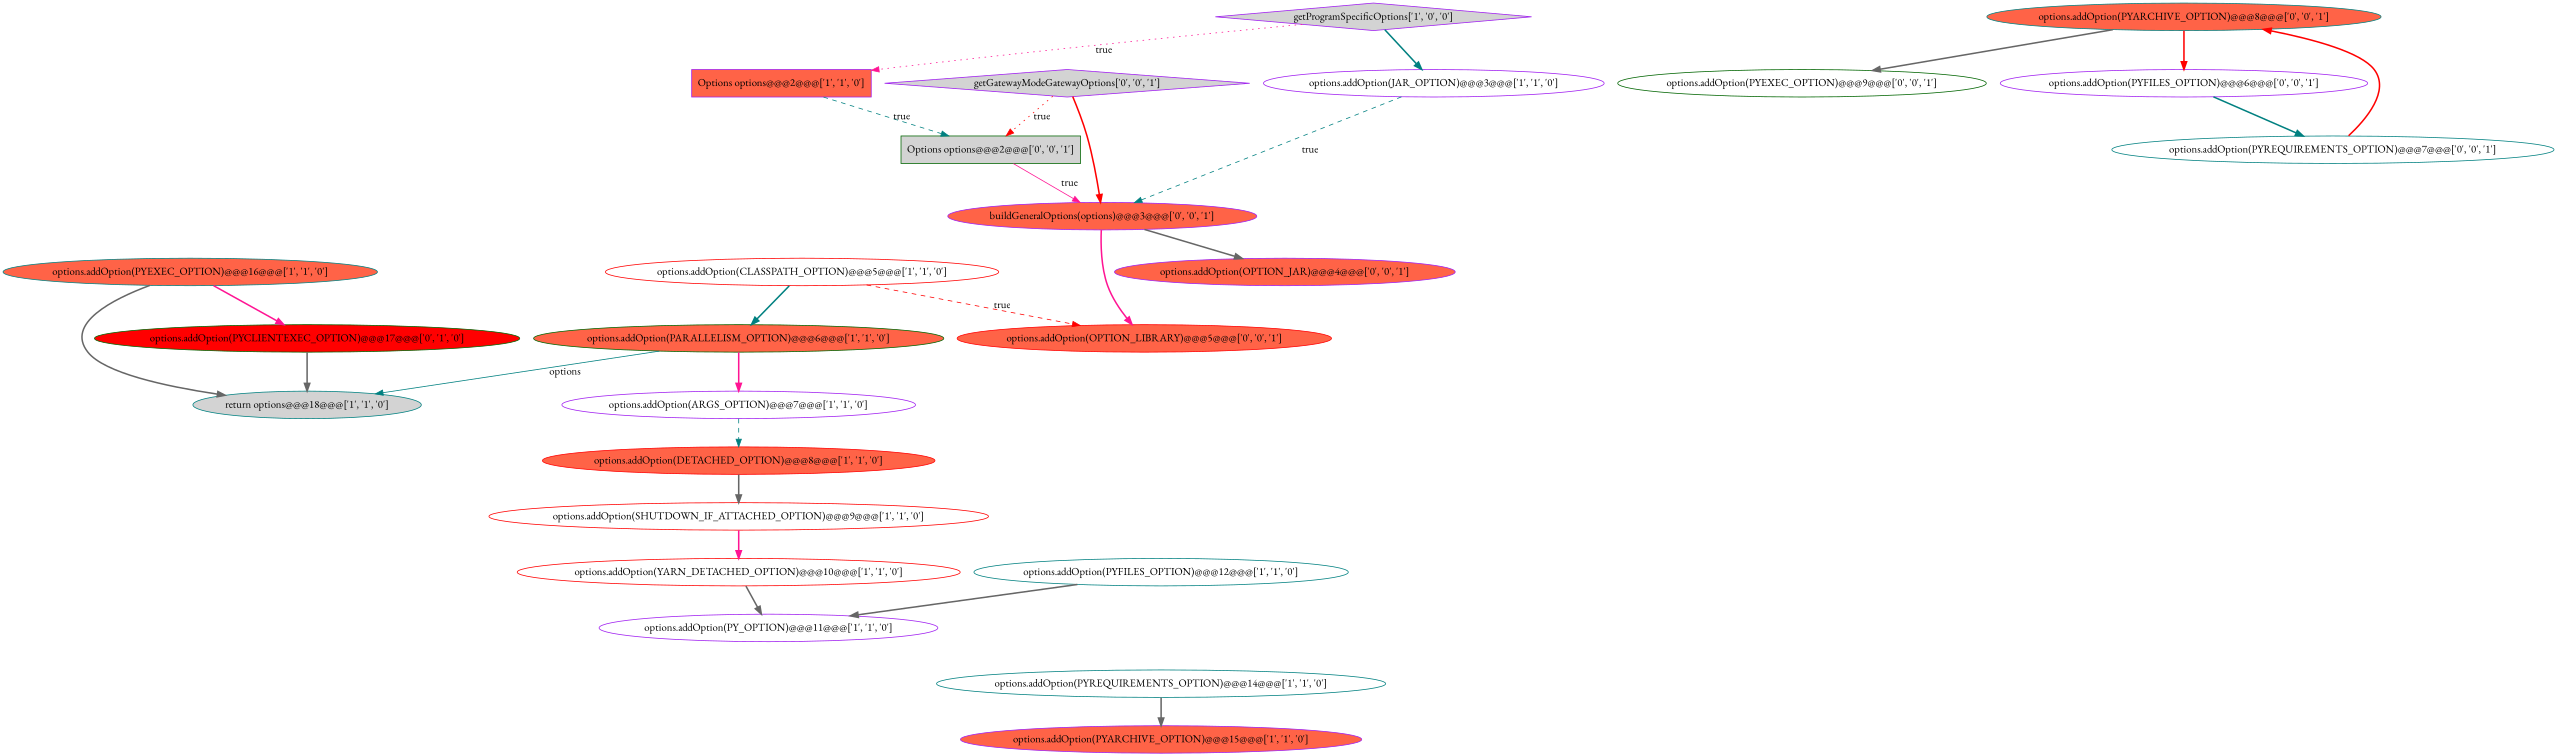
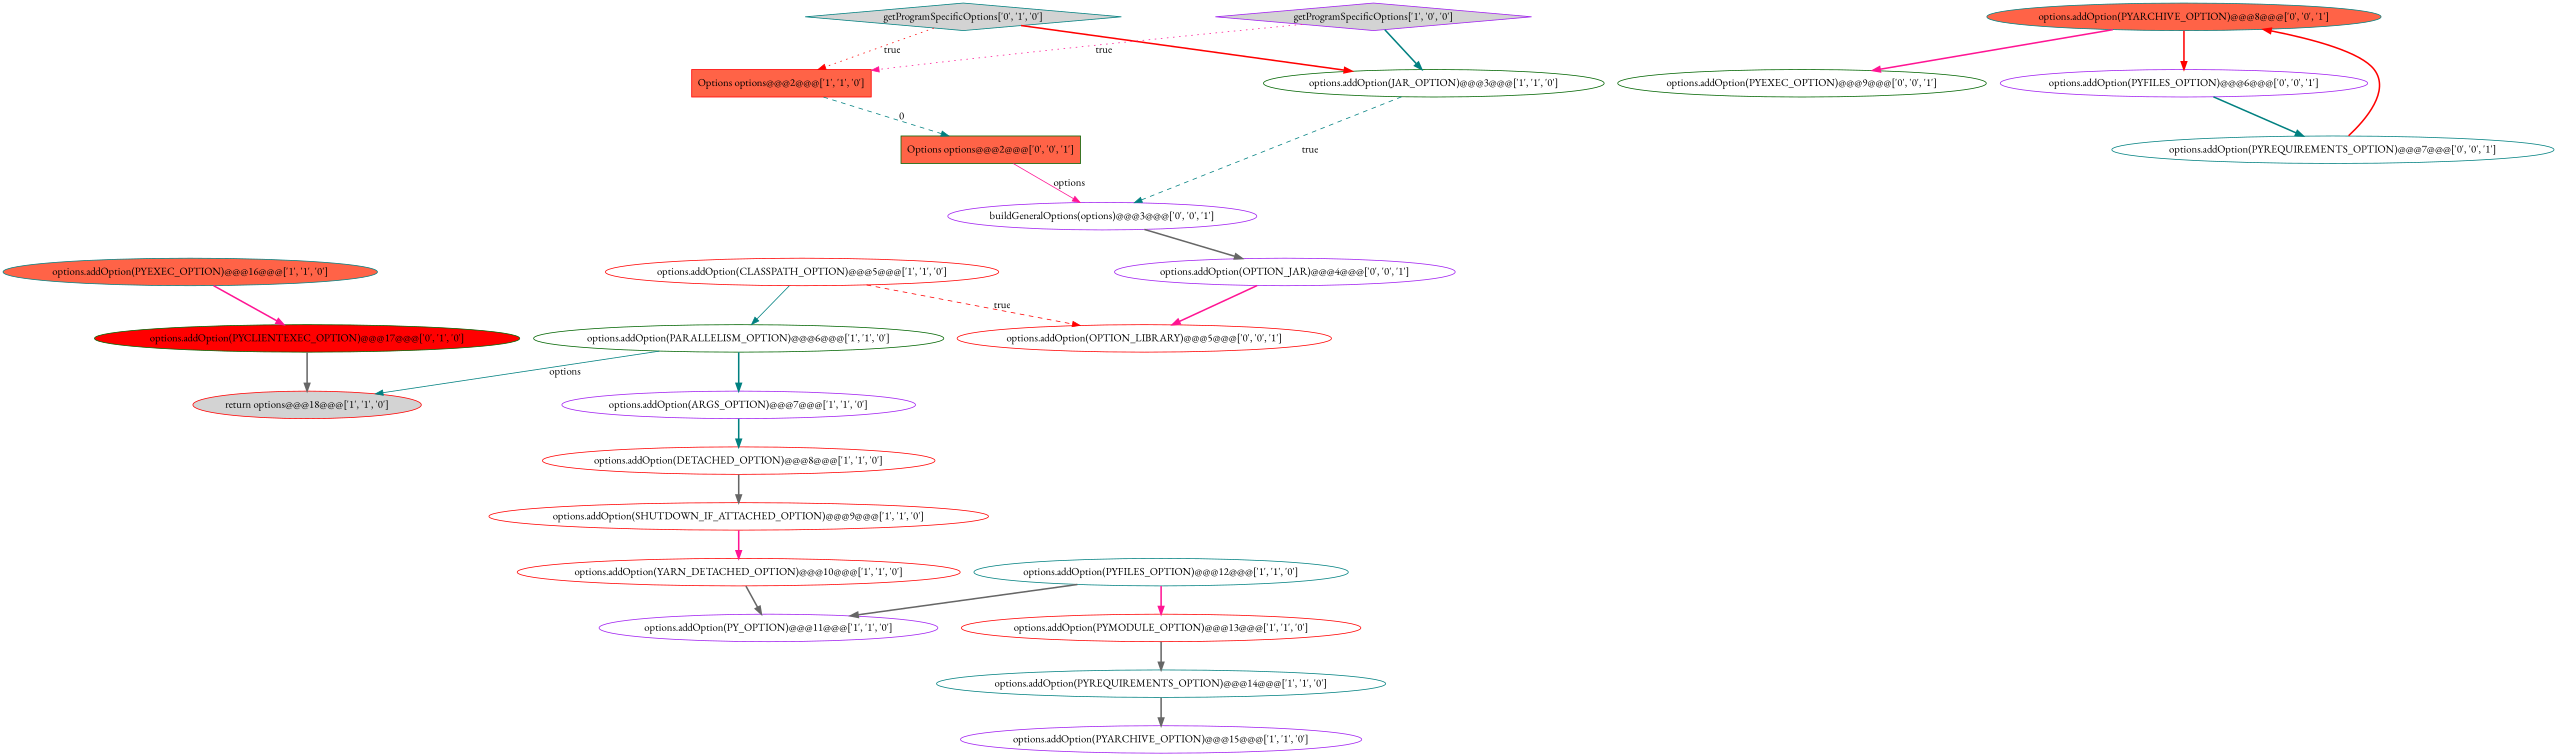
none -> (963, 17)
(1996, 49) -> (1996, 49)
(781, 83) -> (781, 83)
(1067, 83) -> none
(1434, 83) -> (1434, 83)
(902, 116) -> (902, 116)
(991, 150) -> (991, 150)
(1069, 183) -> (1069, 183)
(1102, 216) -> (1102, 216)
(1285, 272) -> (1285, 272)
(1105, 277) -> (1218, 303)
(773, 302) -> (773, 302)
(739, 338) -> (739, 338)
(1144, 338) -> (1144, 338)
(100, 362) -> none
(739, 368) -> (739, 368)
(307, 405) -> (307, 405)
(739, 429) -> (739, 429)
(739, 461) -> (739, 461)
none -> (1161, 628)
(1161, 739) -> (1161, 739)
